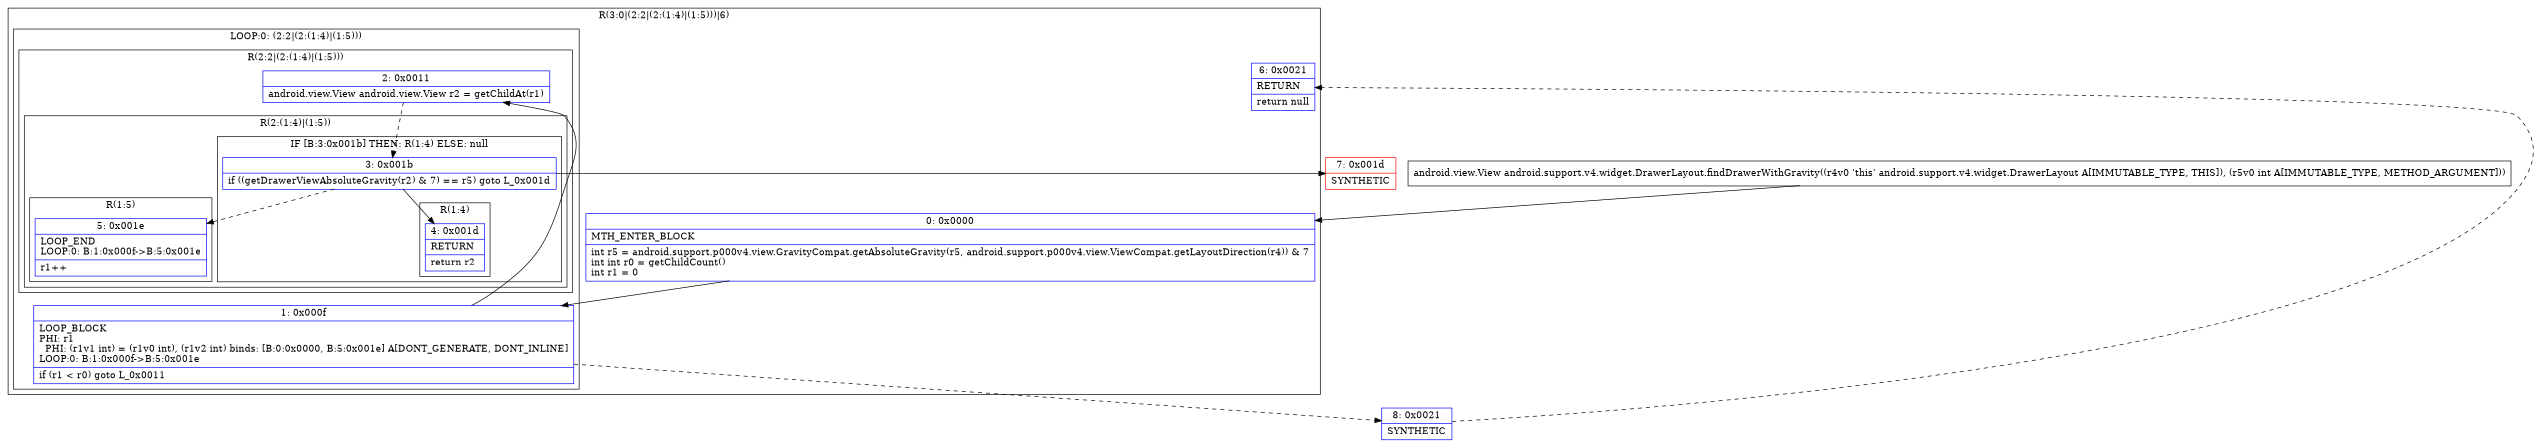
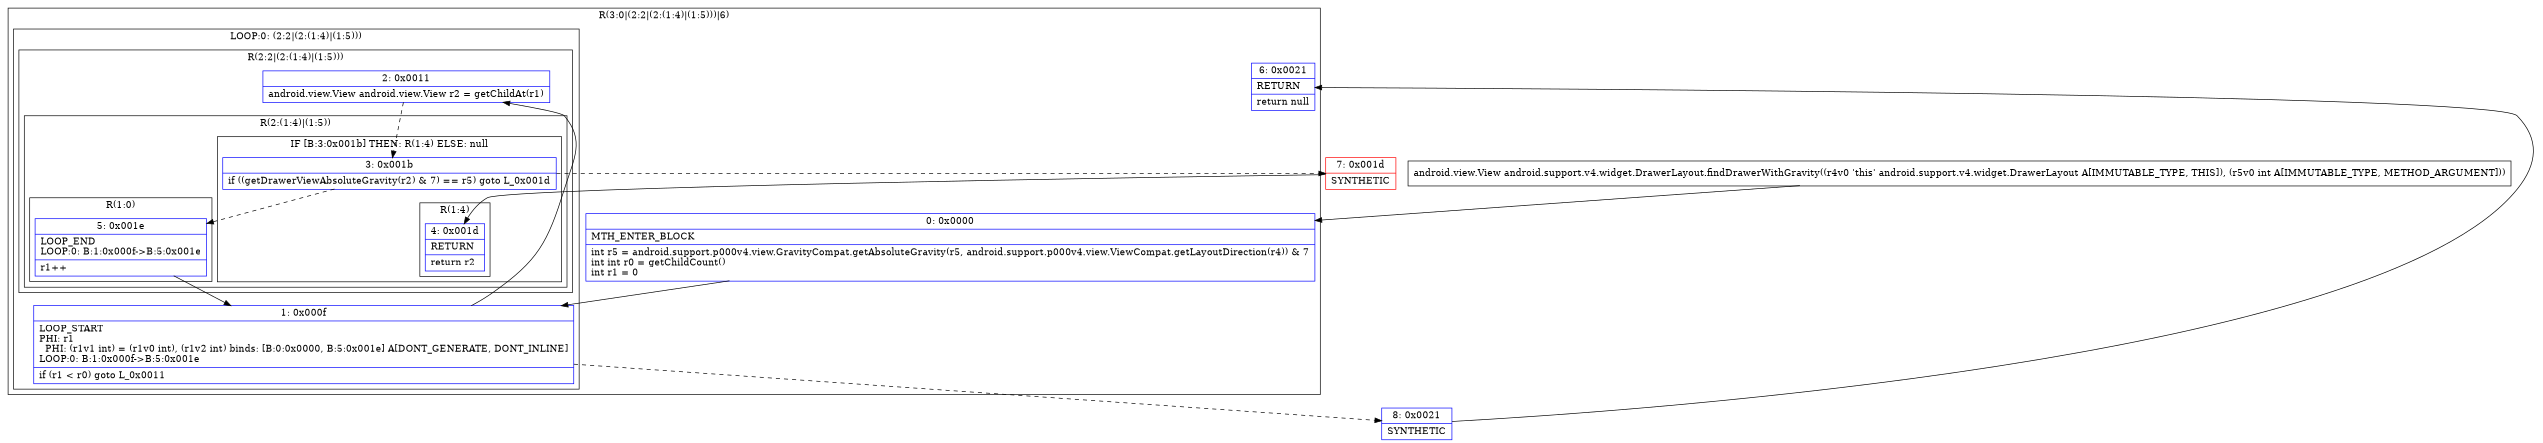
(2513, 115) -> (2513, 115)
(938, 173) -> (938, 173)
(416, 203) -> (892, 182)
(121, 206) -> (121, 206)
none -> (199, 289)
(73, 329) -> (72, 329)
